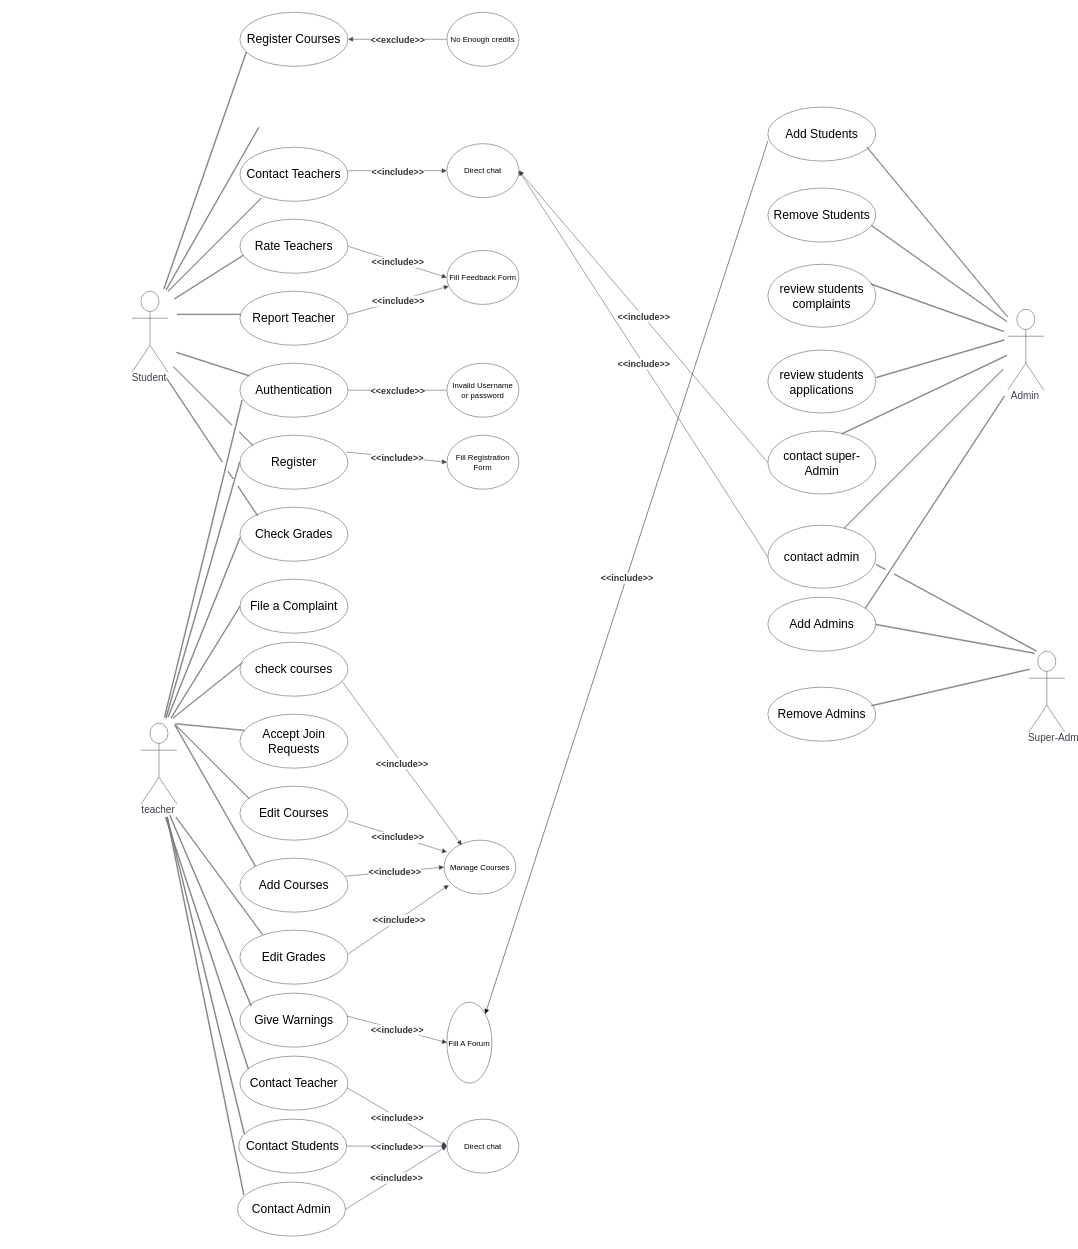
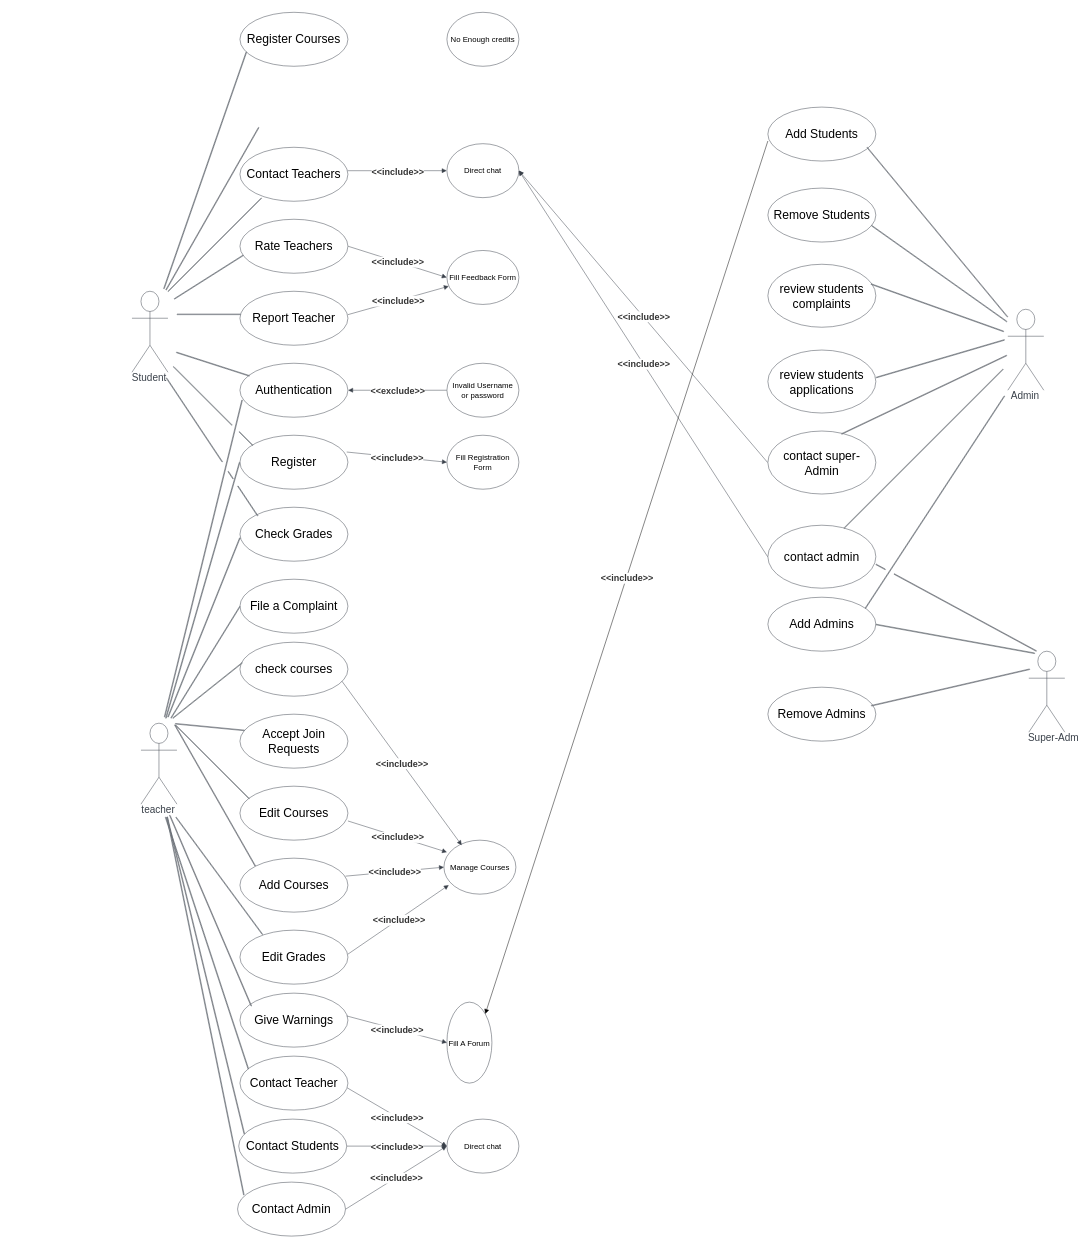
(397, 39) -> none
(351, 390) -> (354, 390)
